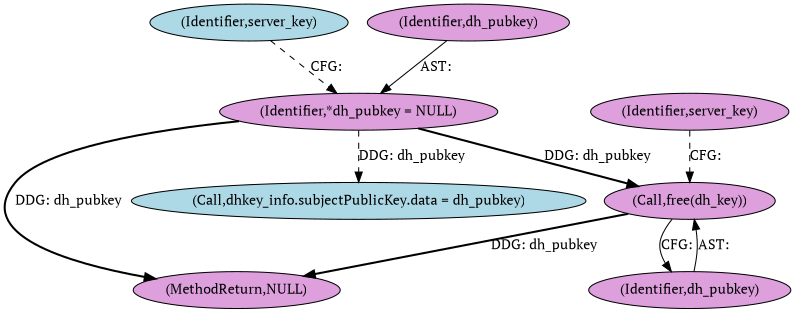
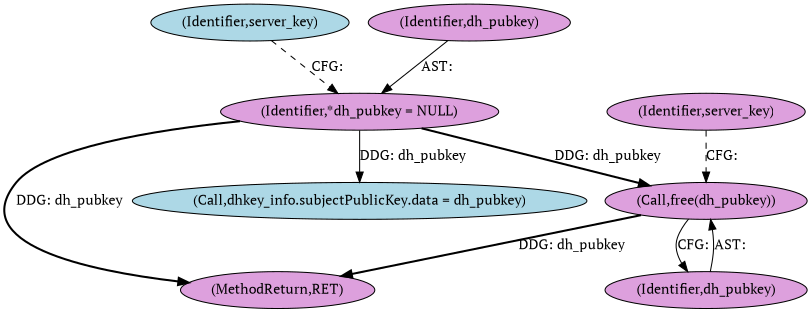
(359, 151) -> (360, 151)
(690, 201) -> (706, 201)
(237, 290) -> (278, 290)
